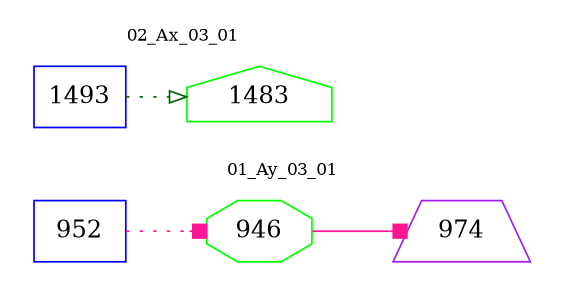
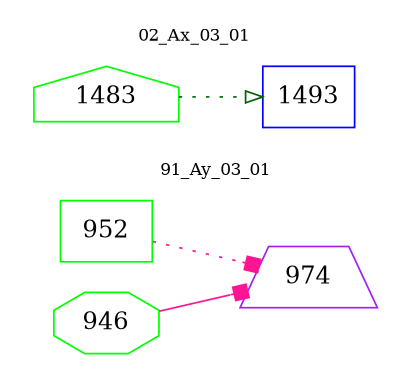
(148, 97) -> (212, 97)
(282, 171) -> (216, 171)
(80, 231) -> (106, 231)
(158, 231) -> (198, 252)
